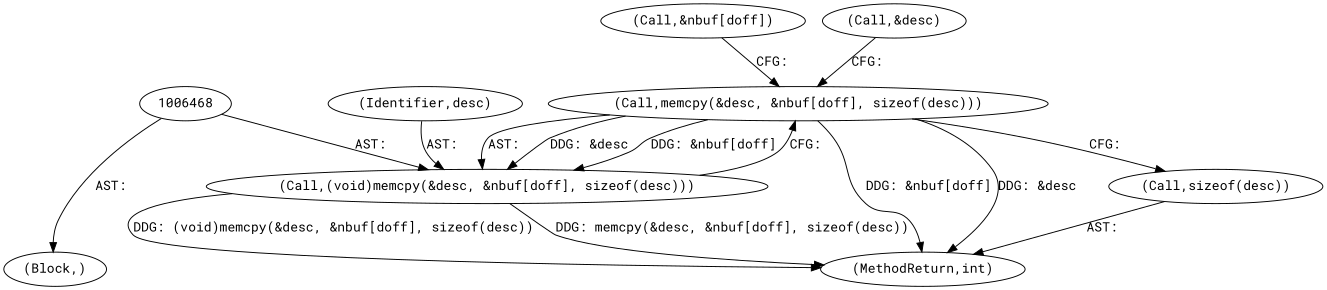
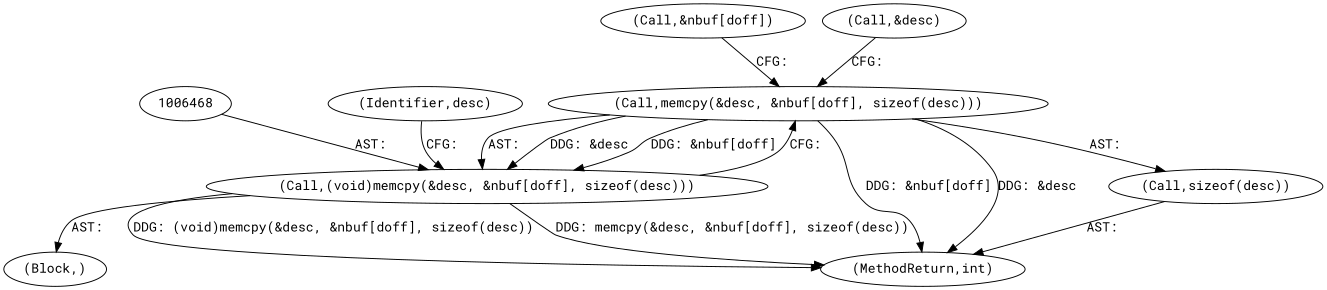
(446, 145) -> (446, 145)
(1109, 145) -> (1109, 145)
(95, 171) -> (142, 205)
